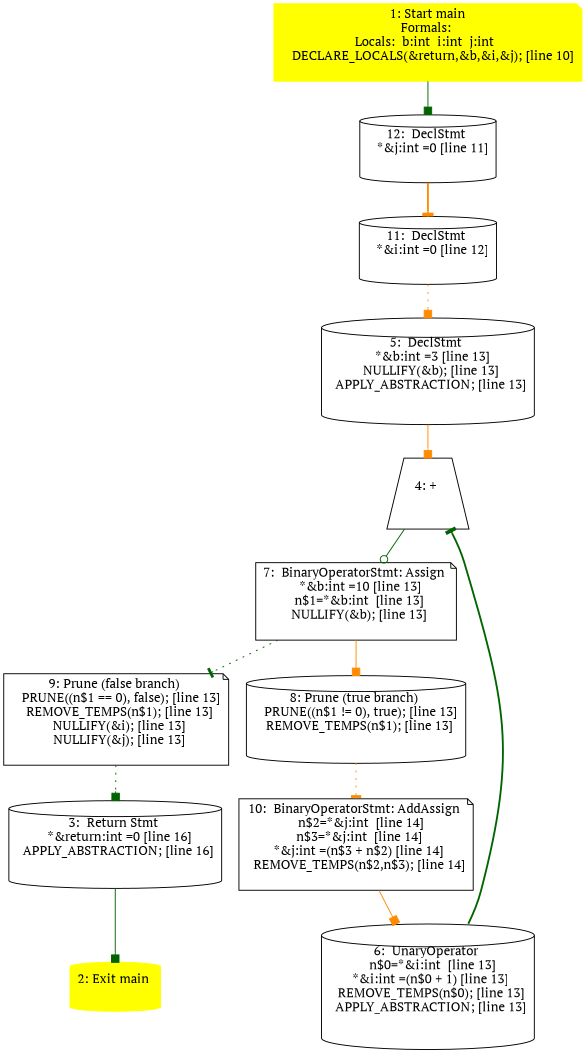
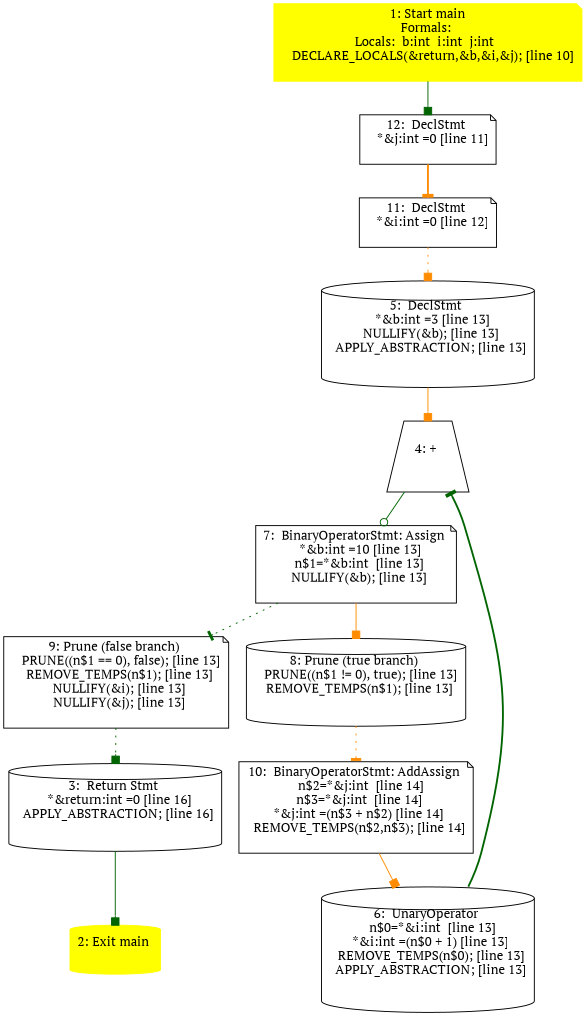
(428, 149) -> (428, 140)
(428, 250) -> (428, 223)
